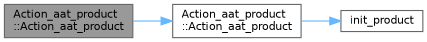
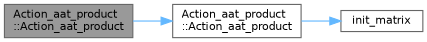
(382, 21) -> (382, 21)
